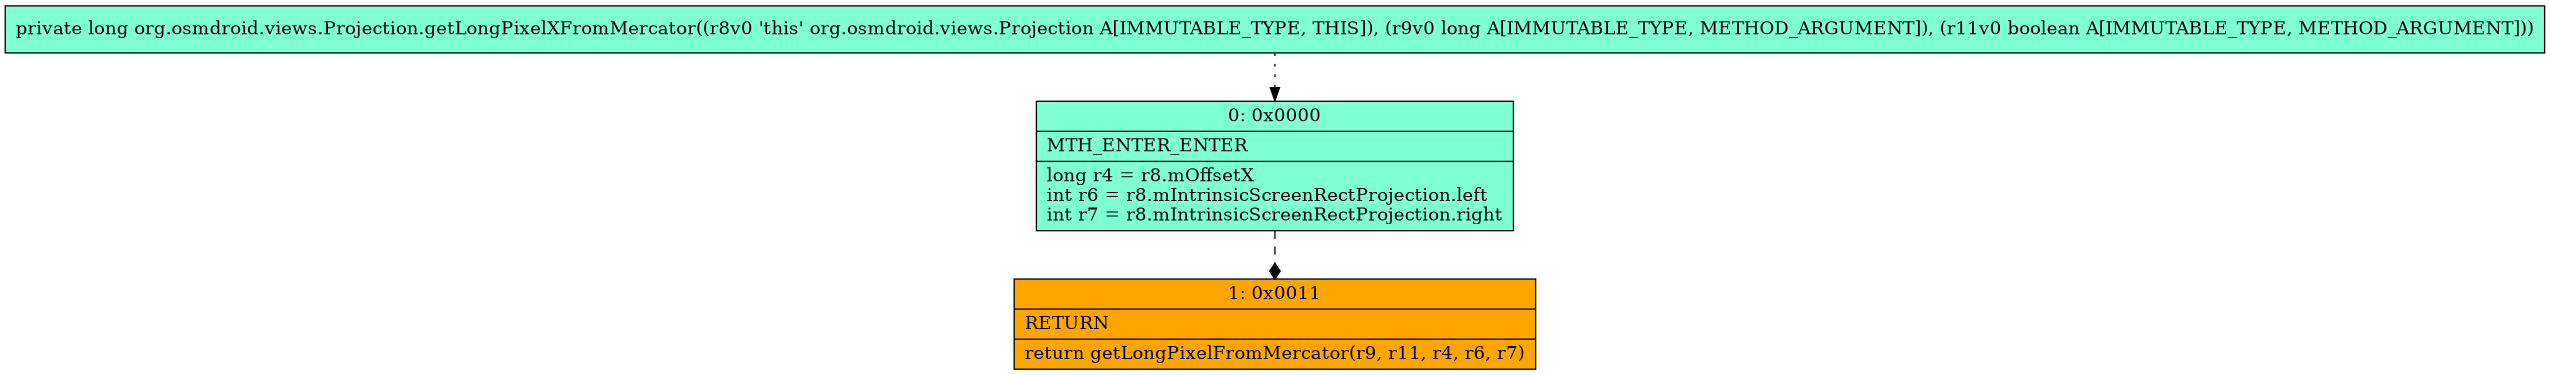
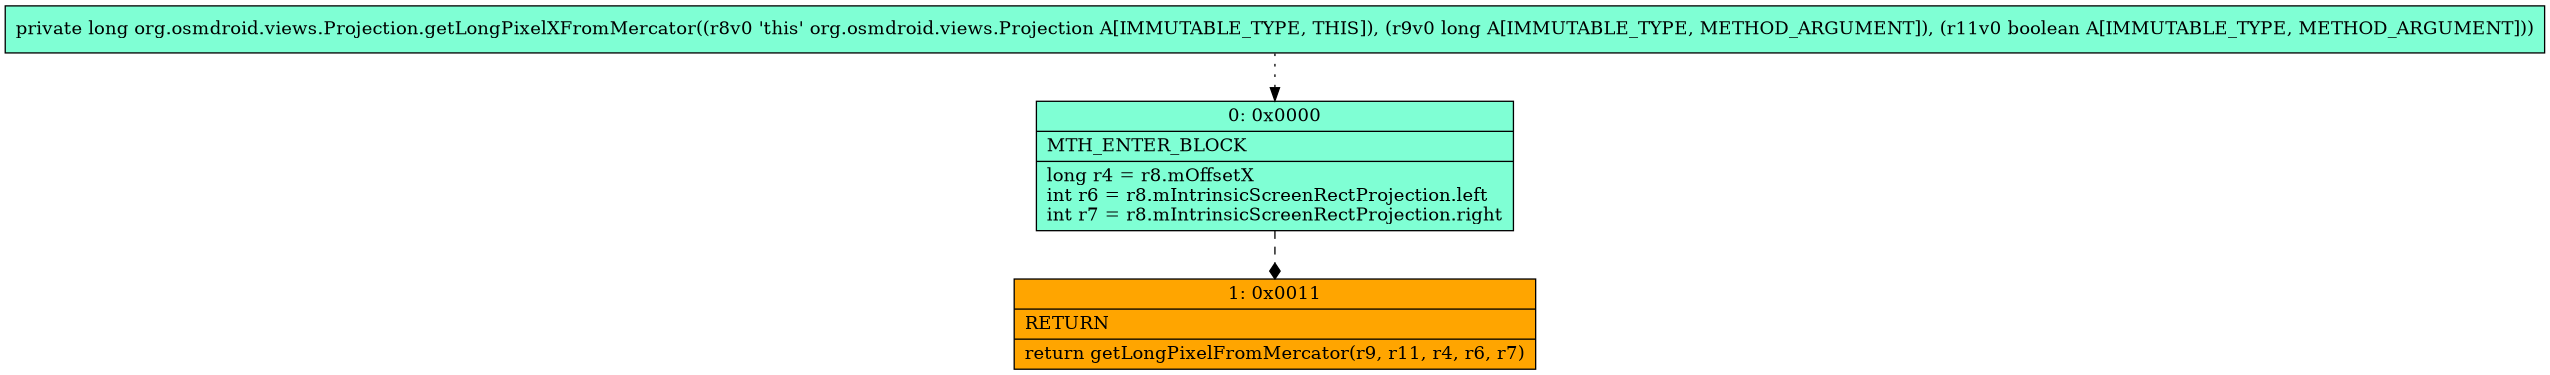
(1147, 146) -> (1147, 146)
